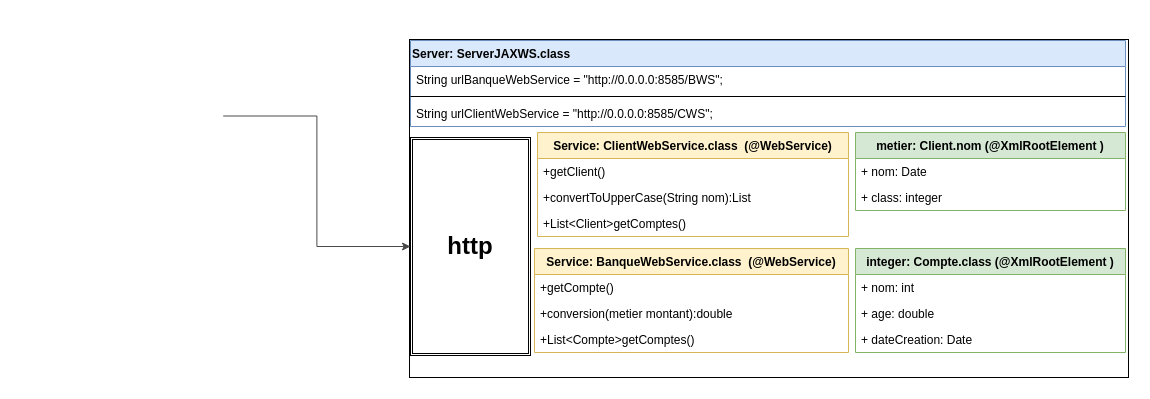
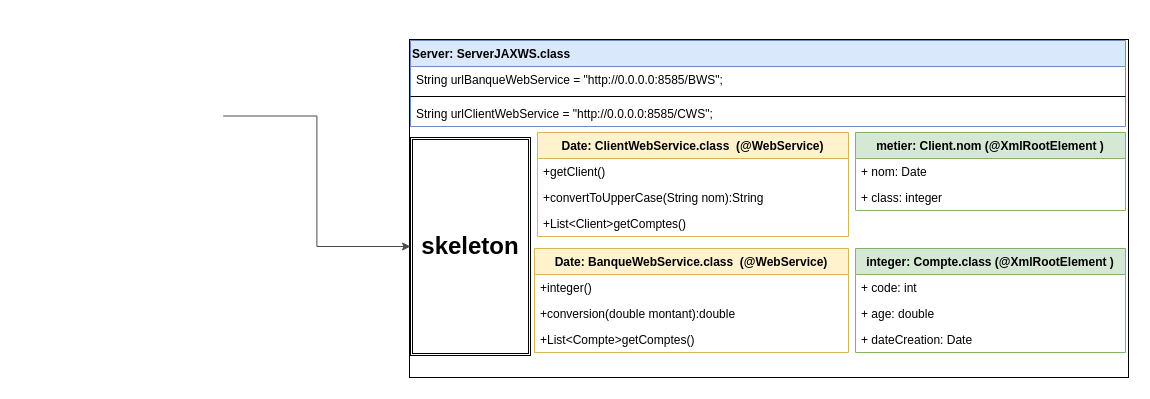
(693, 146) -> (693, 146)
(658, 198) -> (664, 198)
(471, 247) -> (471, 247)
(691, 262) -> (691, 262)
(580, 288) -> (572, 288)
(888, 288) -> (892, 288)
(646, 314) -> (646, 314)
